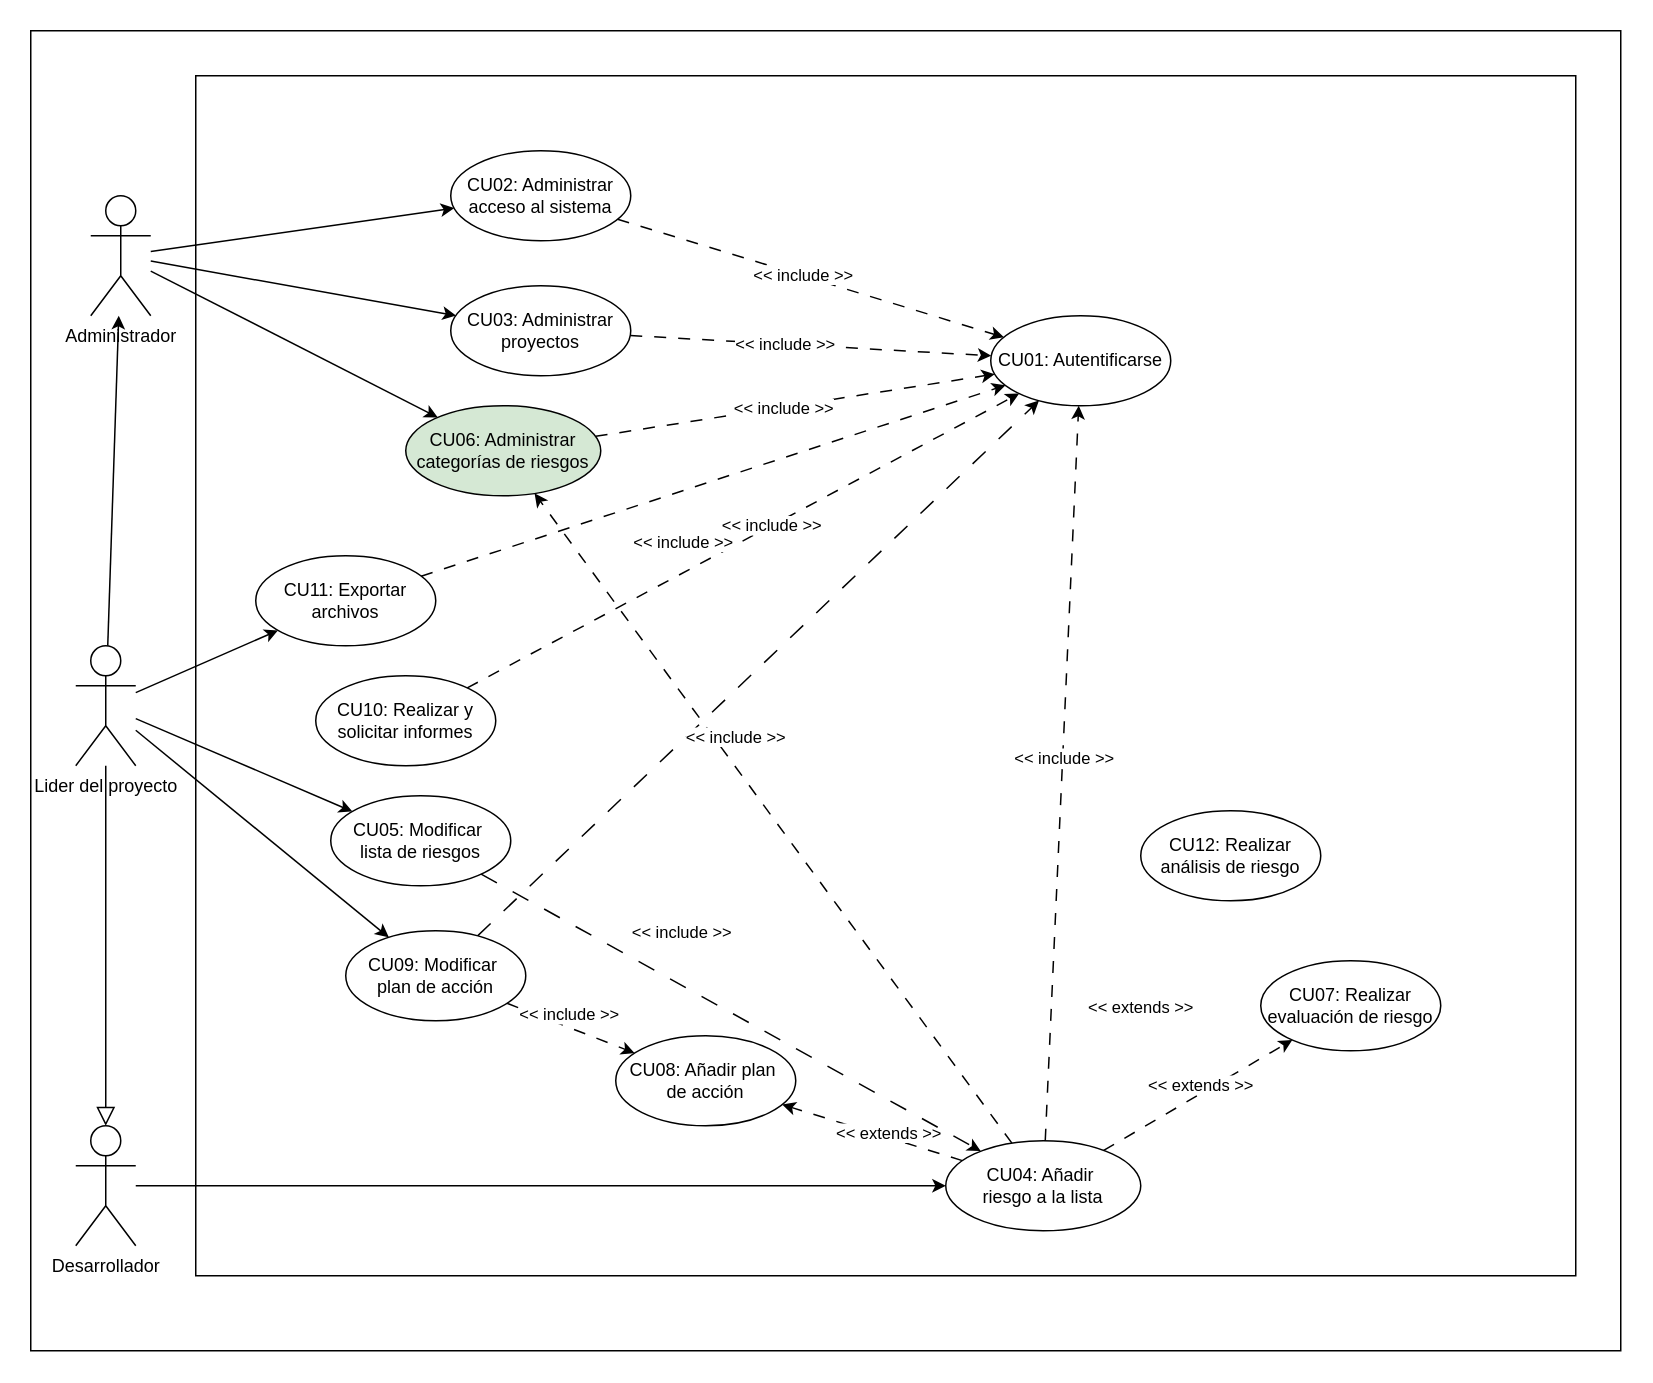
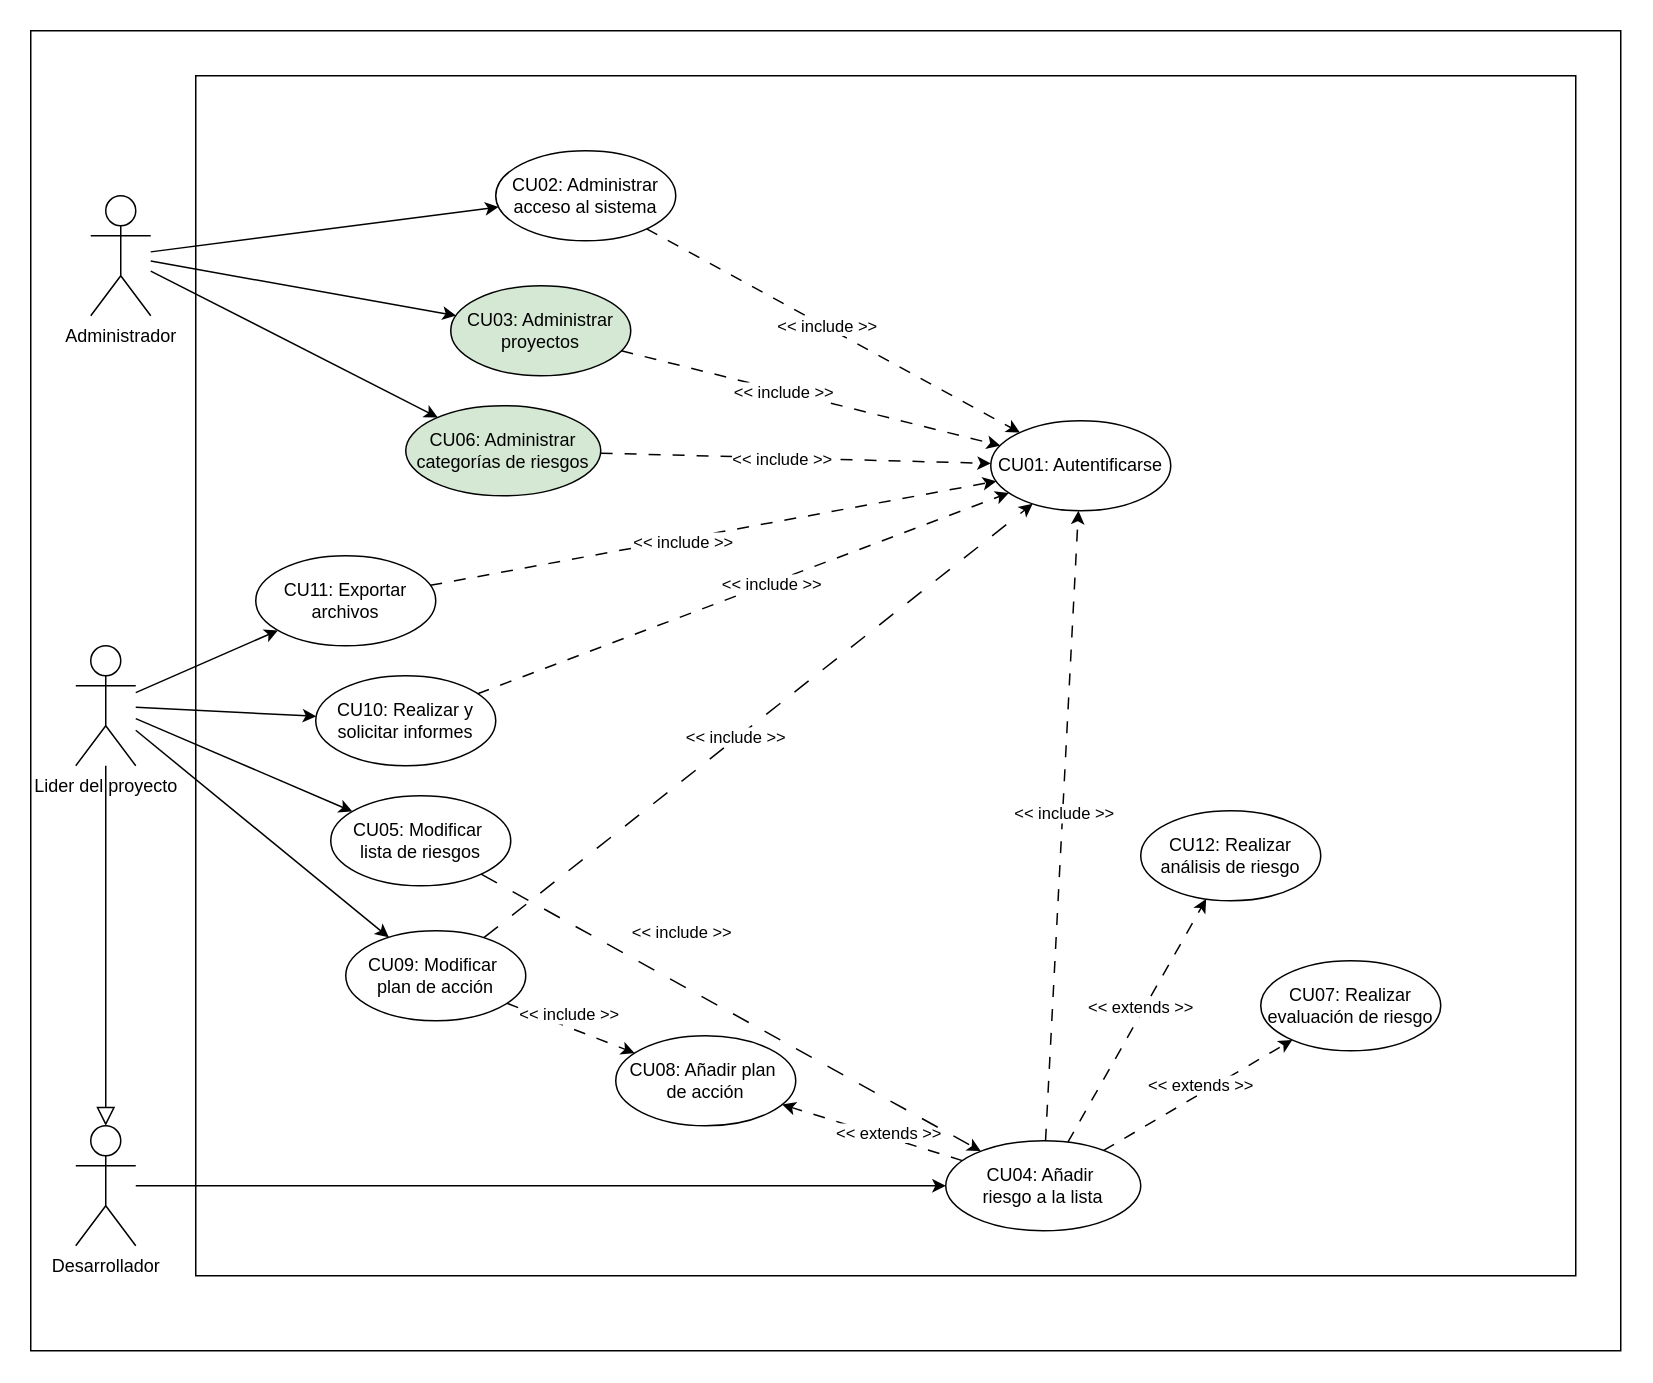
(541, 196) -> (586, 196)
(541, 331) -> (541, 331)
(1081, 361) -> (1081, 466)
(113, 486) -> (221, 712)
(951, 1061) -> (1111, 1067)
